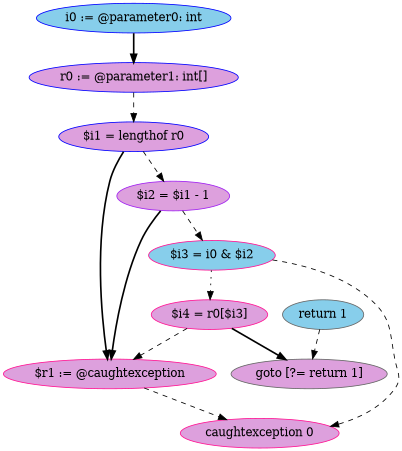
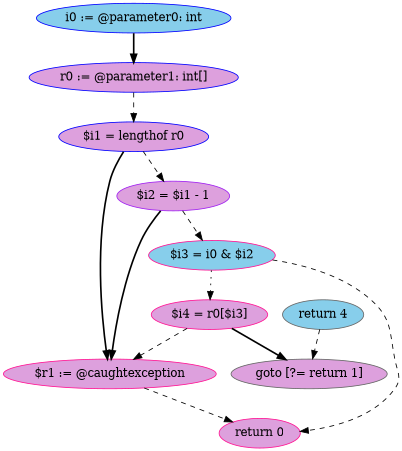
(323, 315) -> (323, 315)
(260, 433) -> (260, 433)
